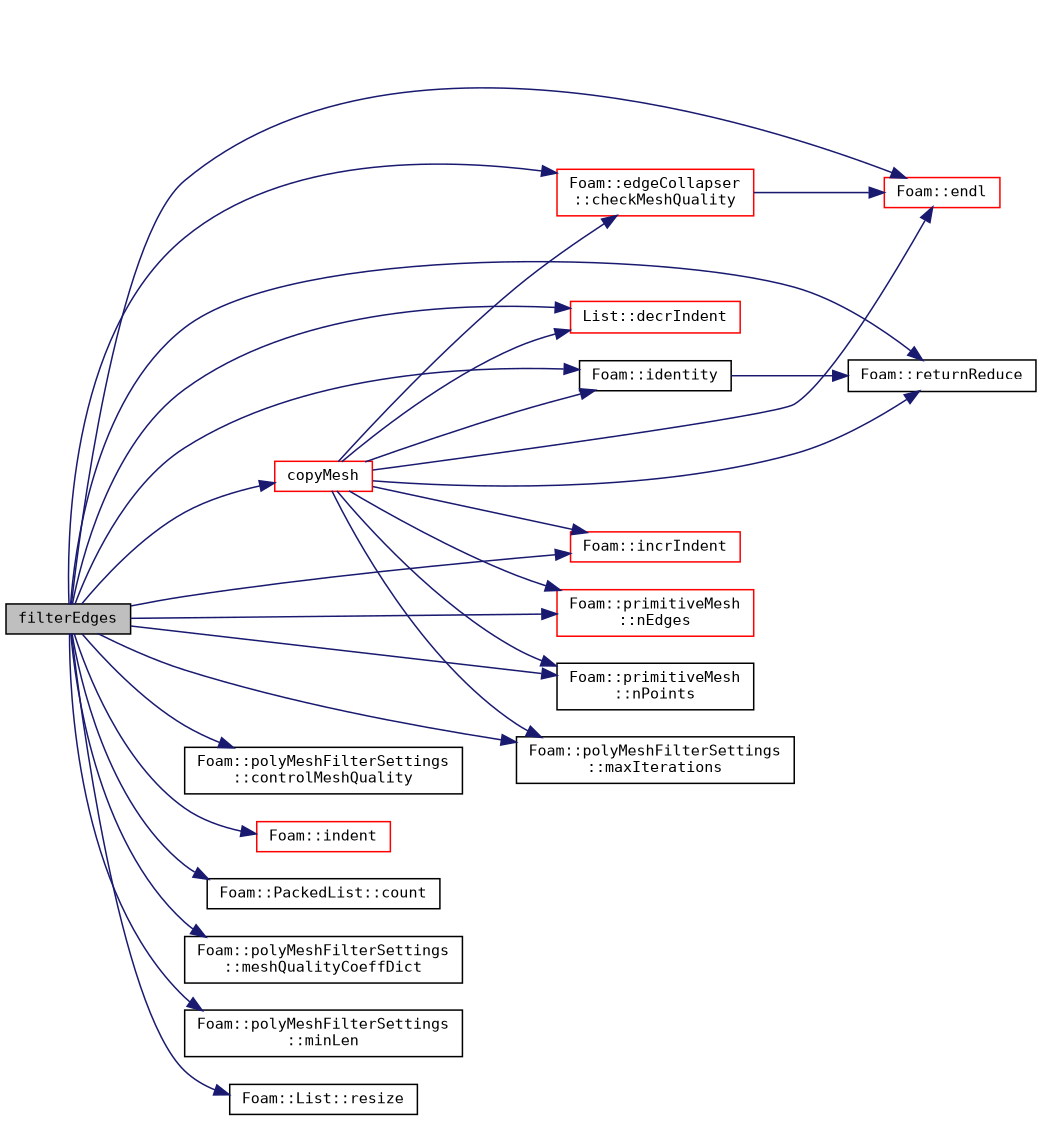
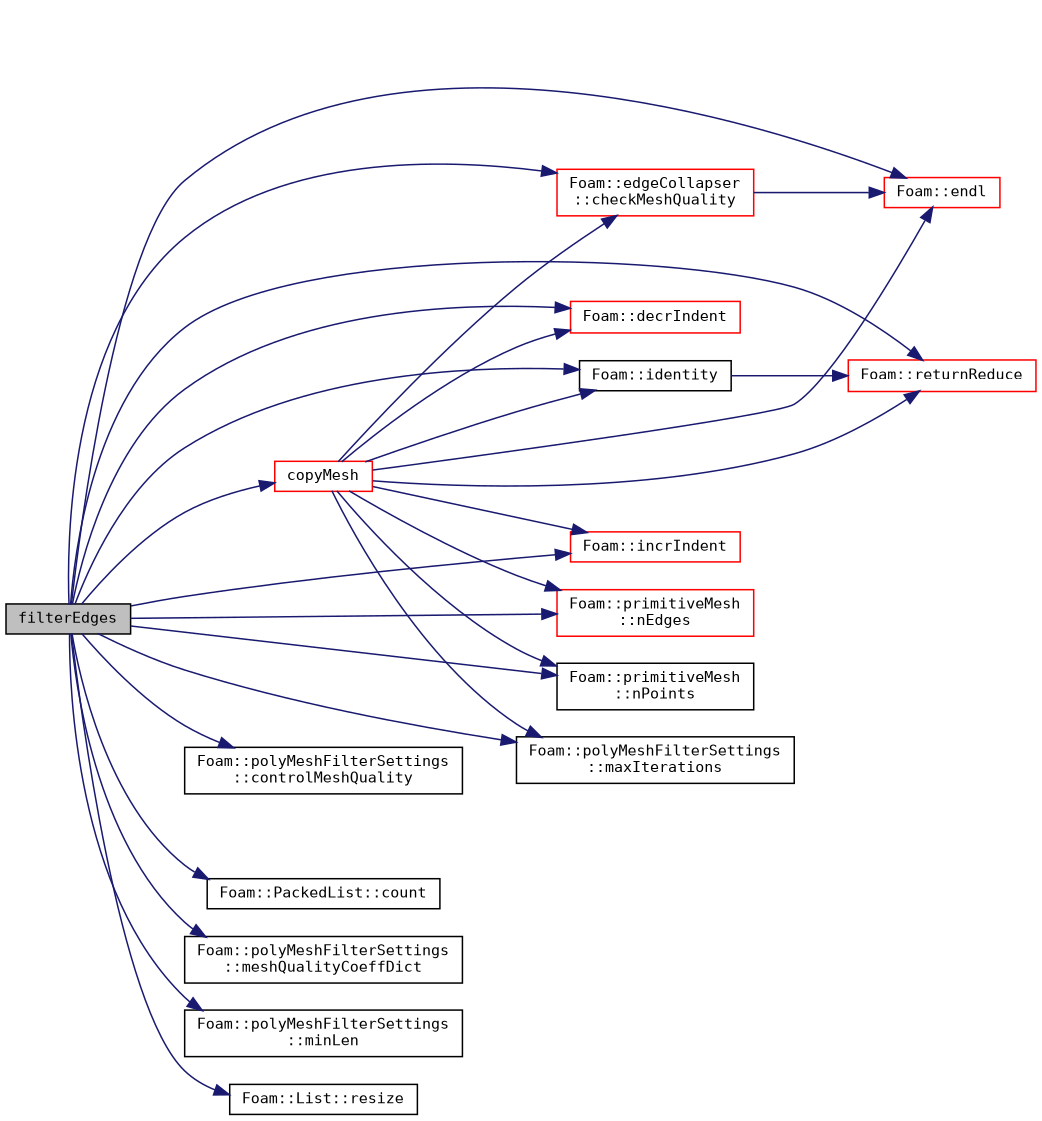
(655, 317) -> (655, 317)
(942, 376) -> (942, 376)
(324, 837) -> none
